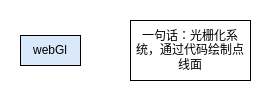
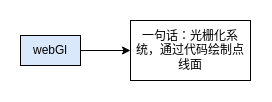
none -> (102, 51)
